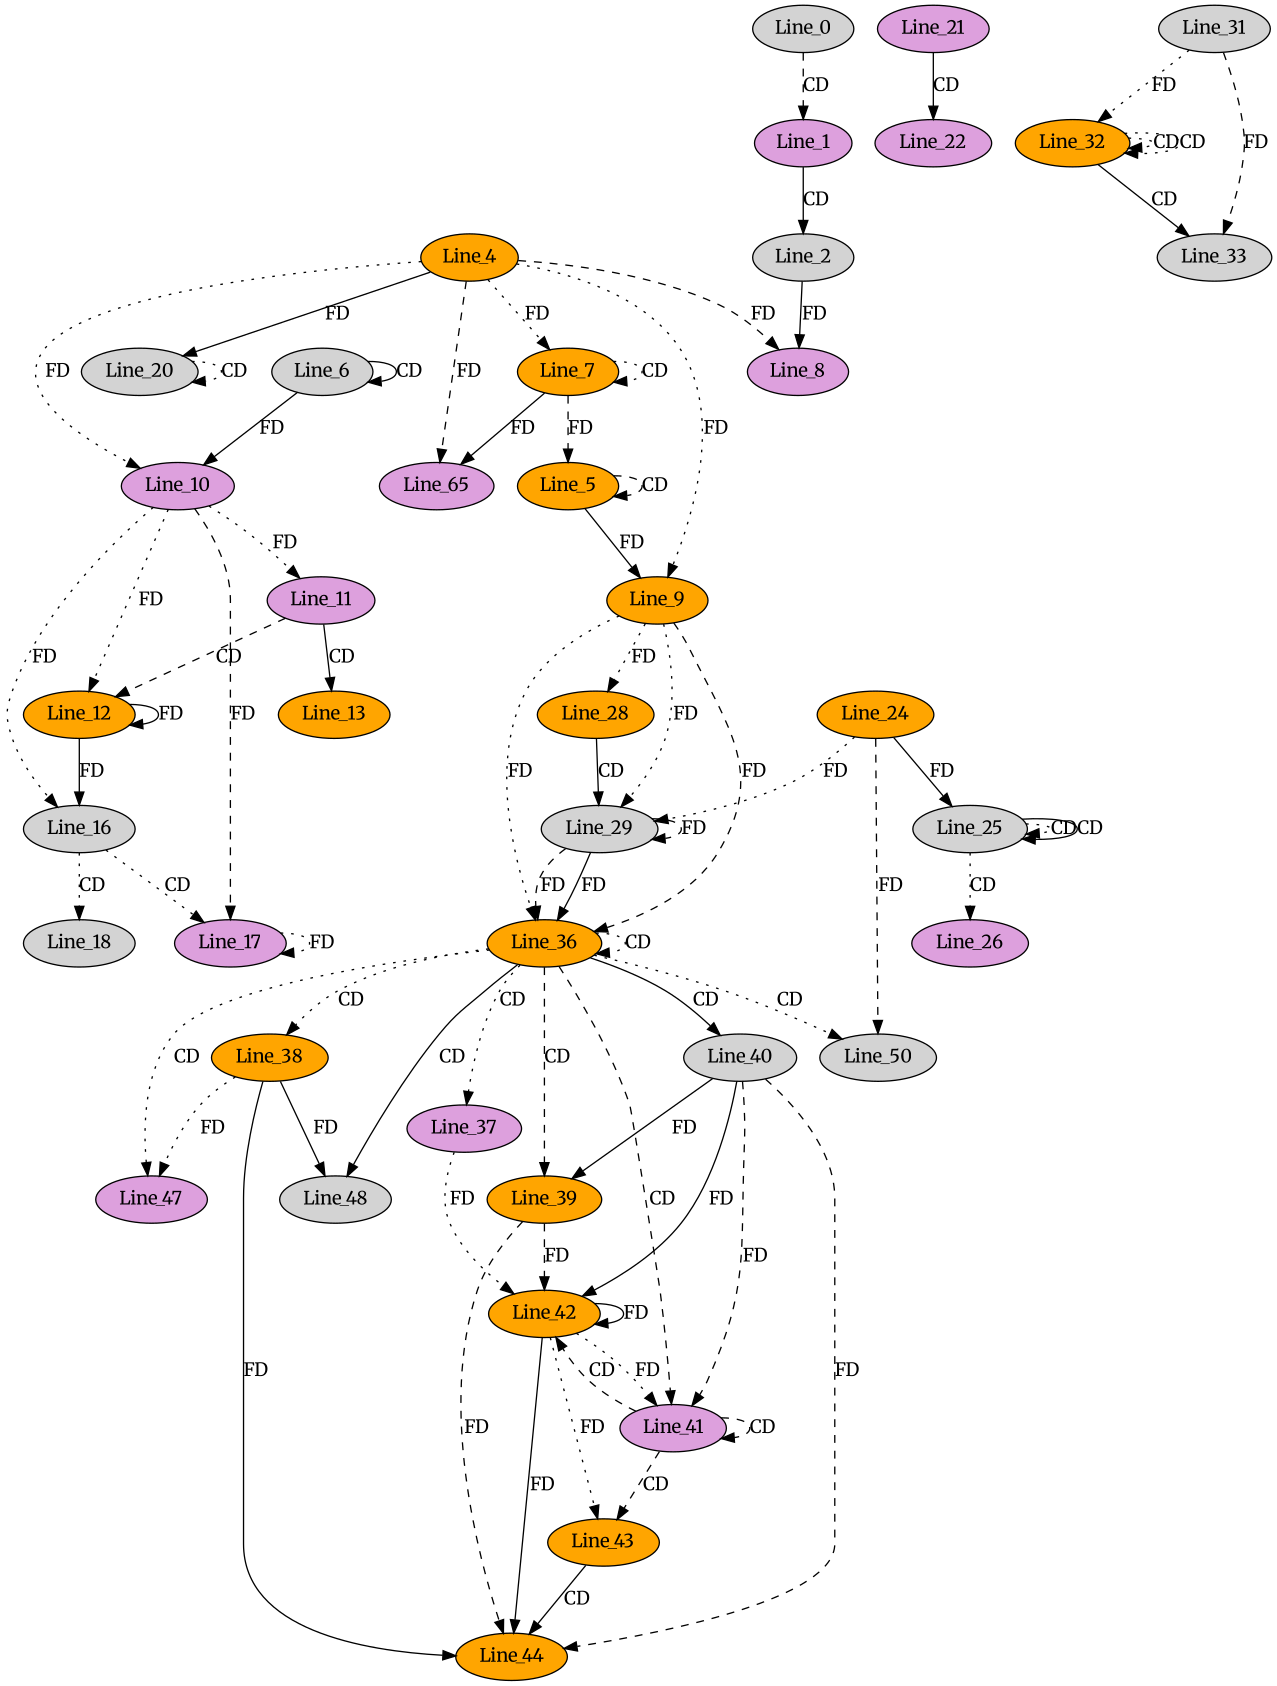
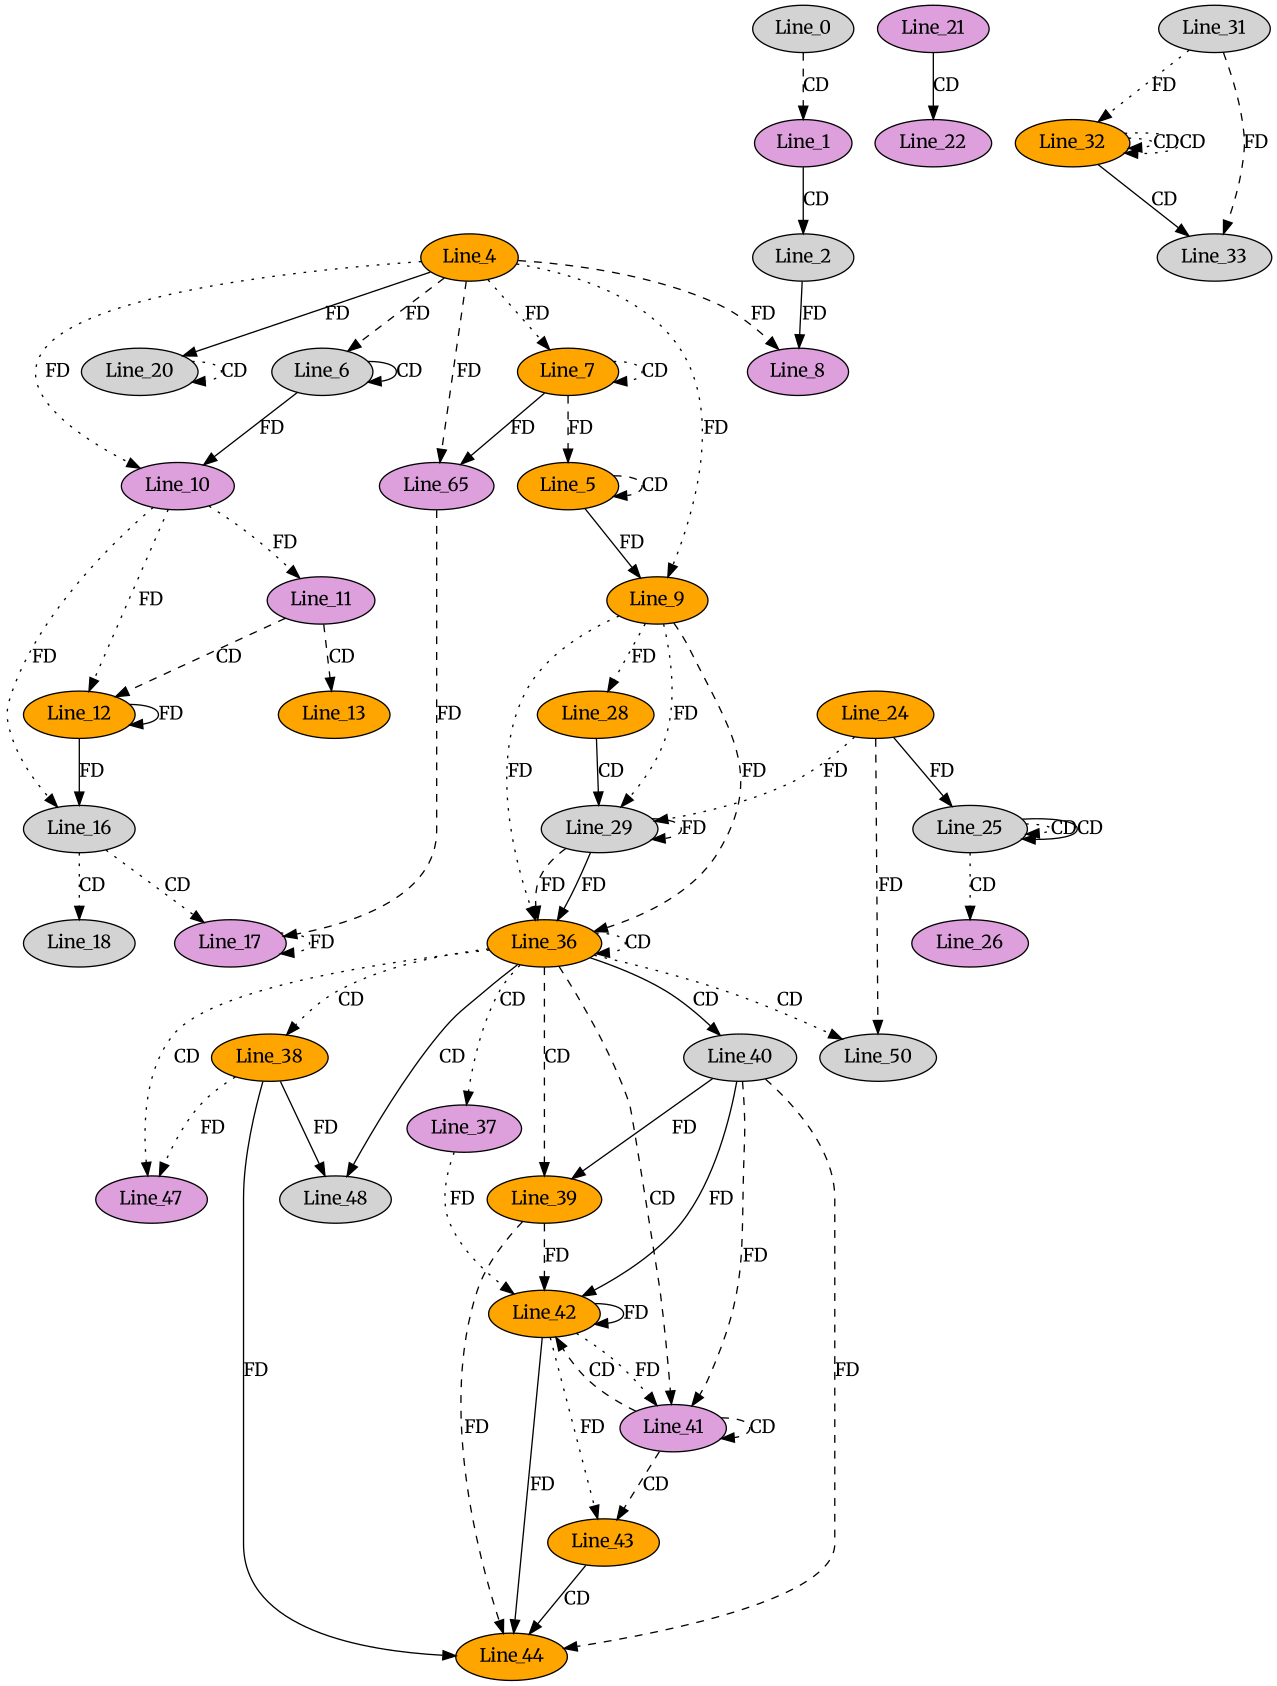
none -> (401, 311)
(327, 651) -> (327, 651)
(230, 703) -> (437, 764)
